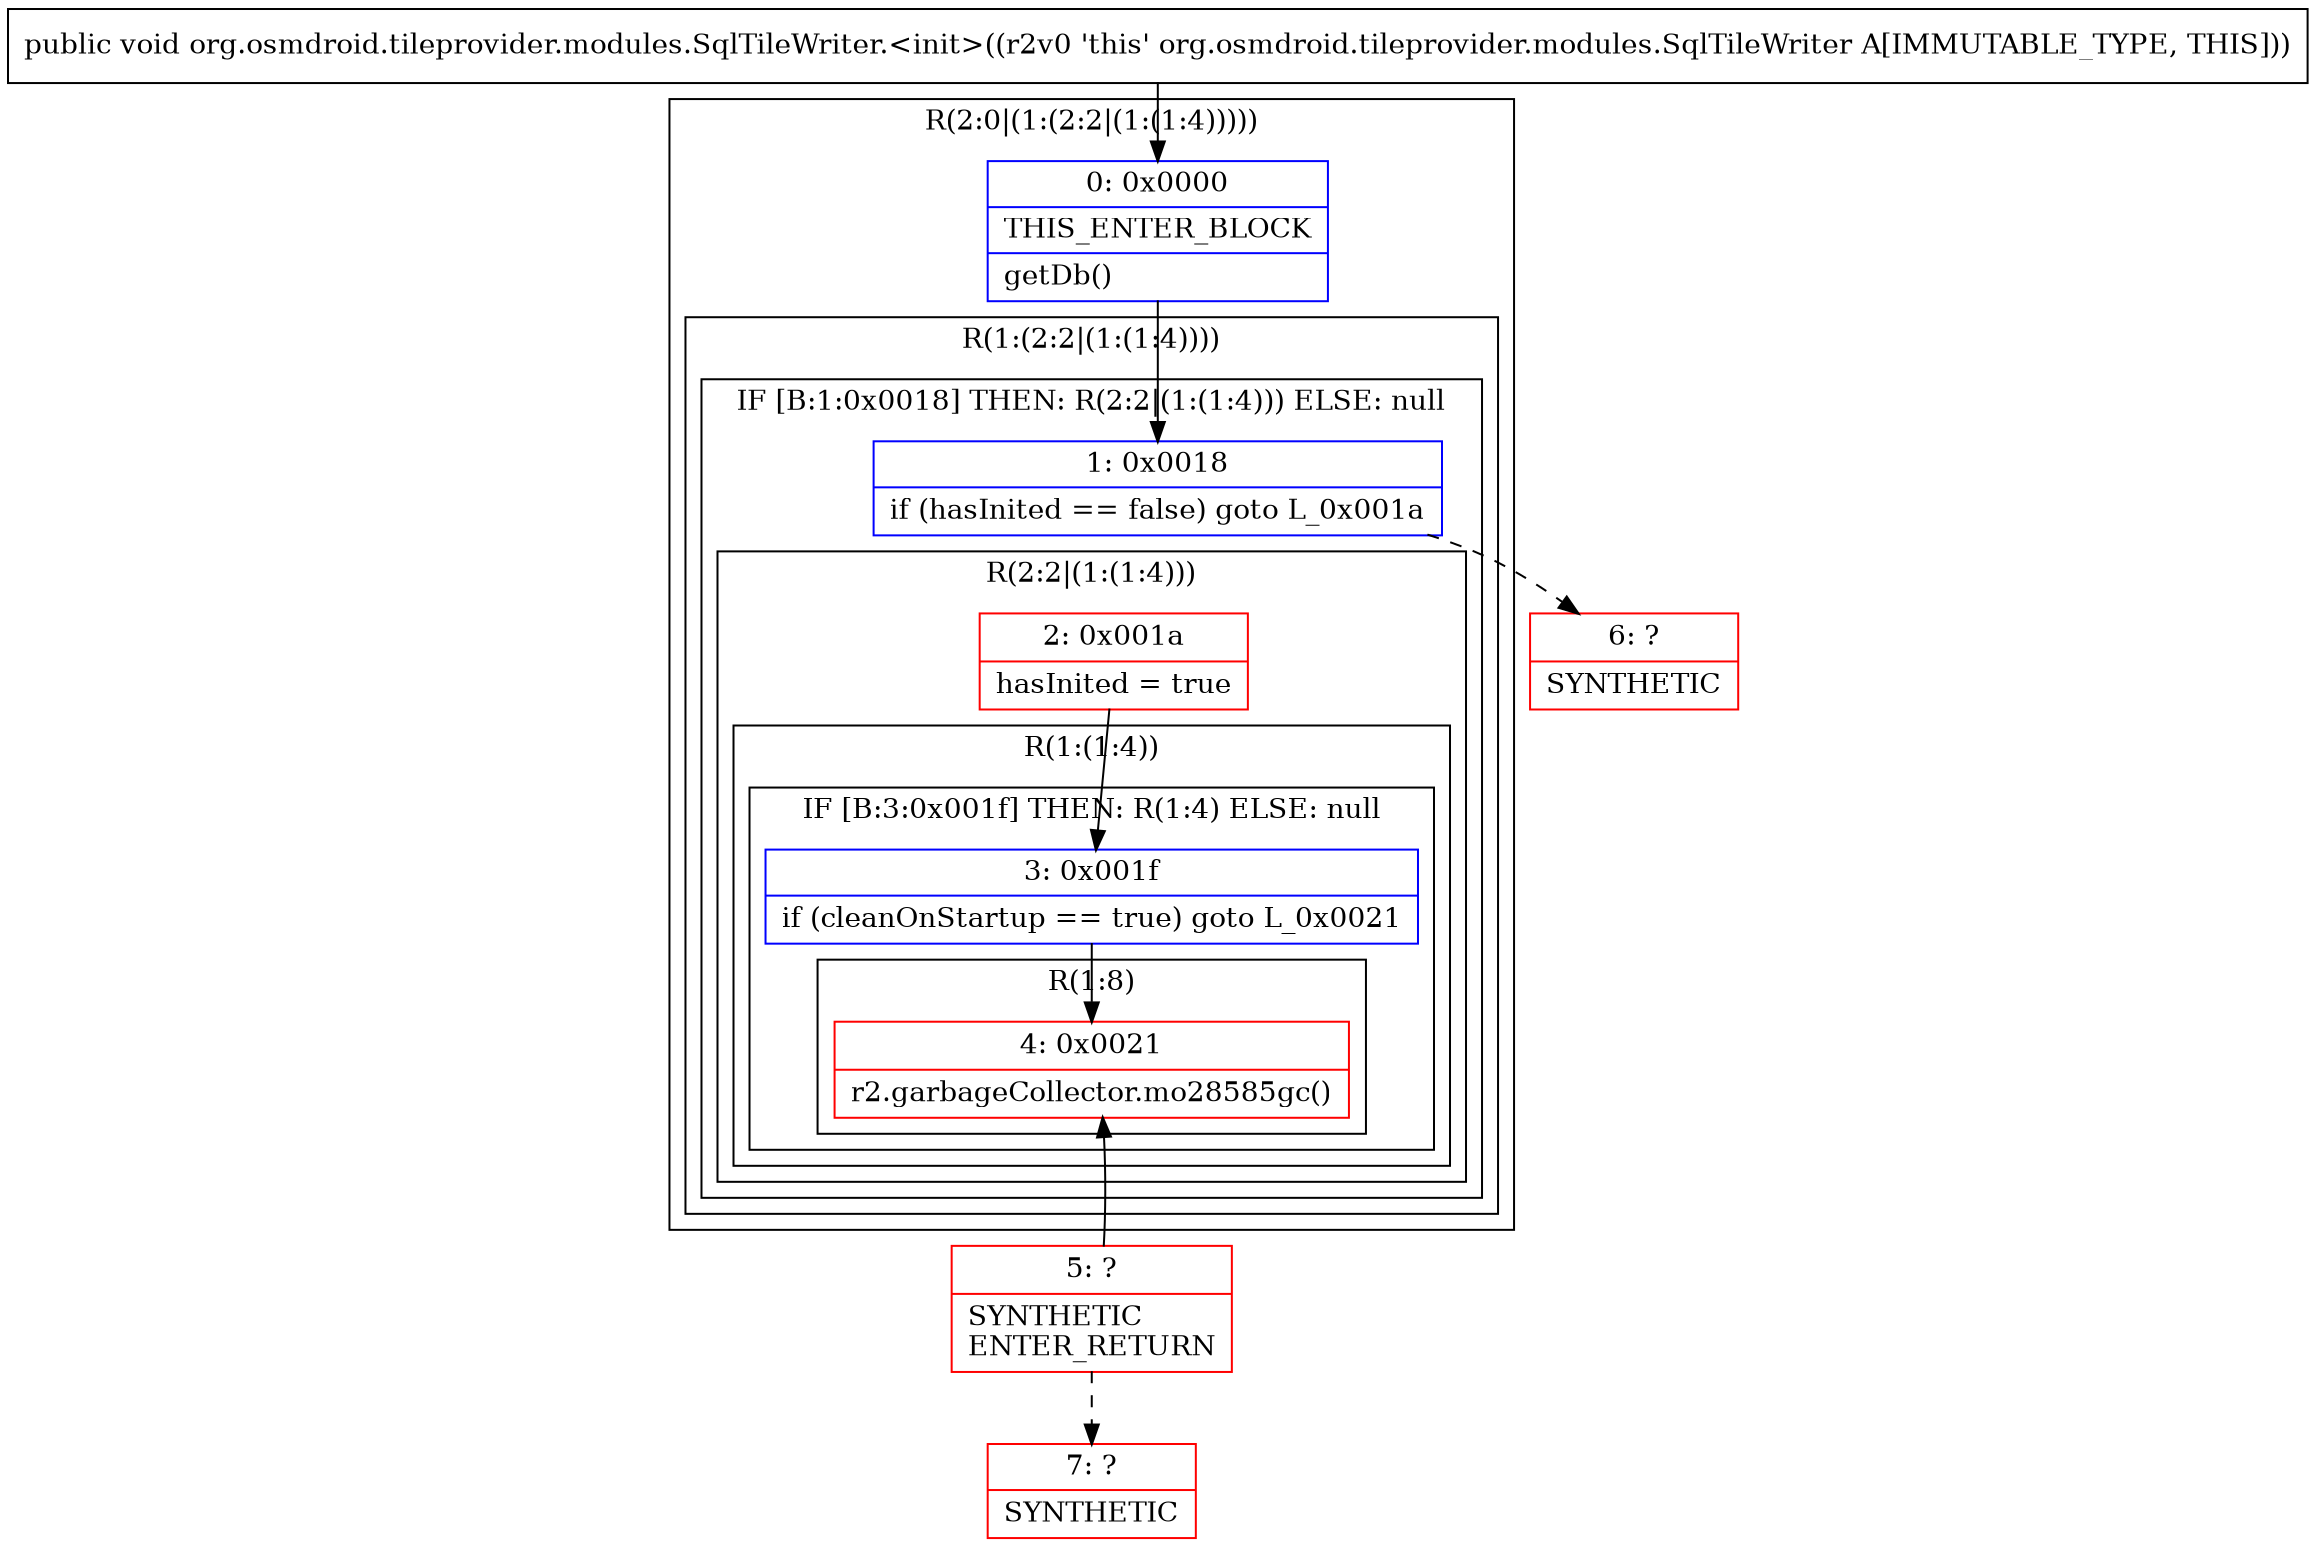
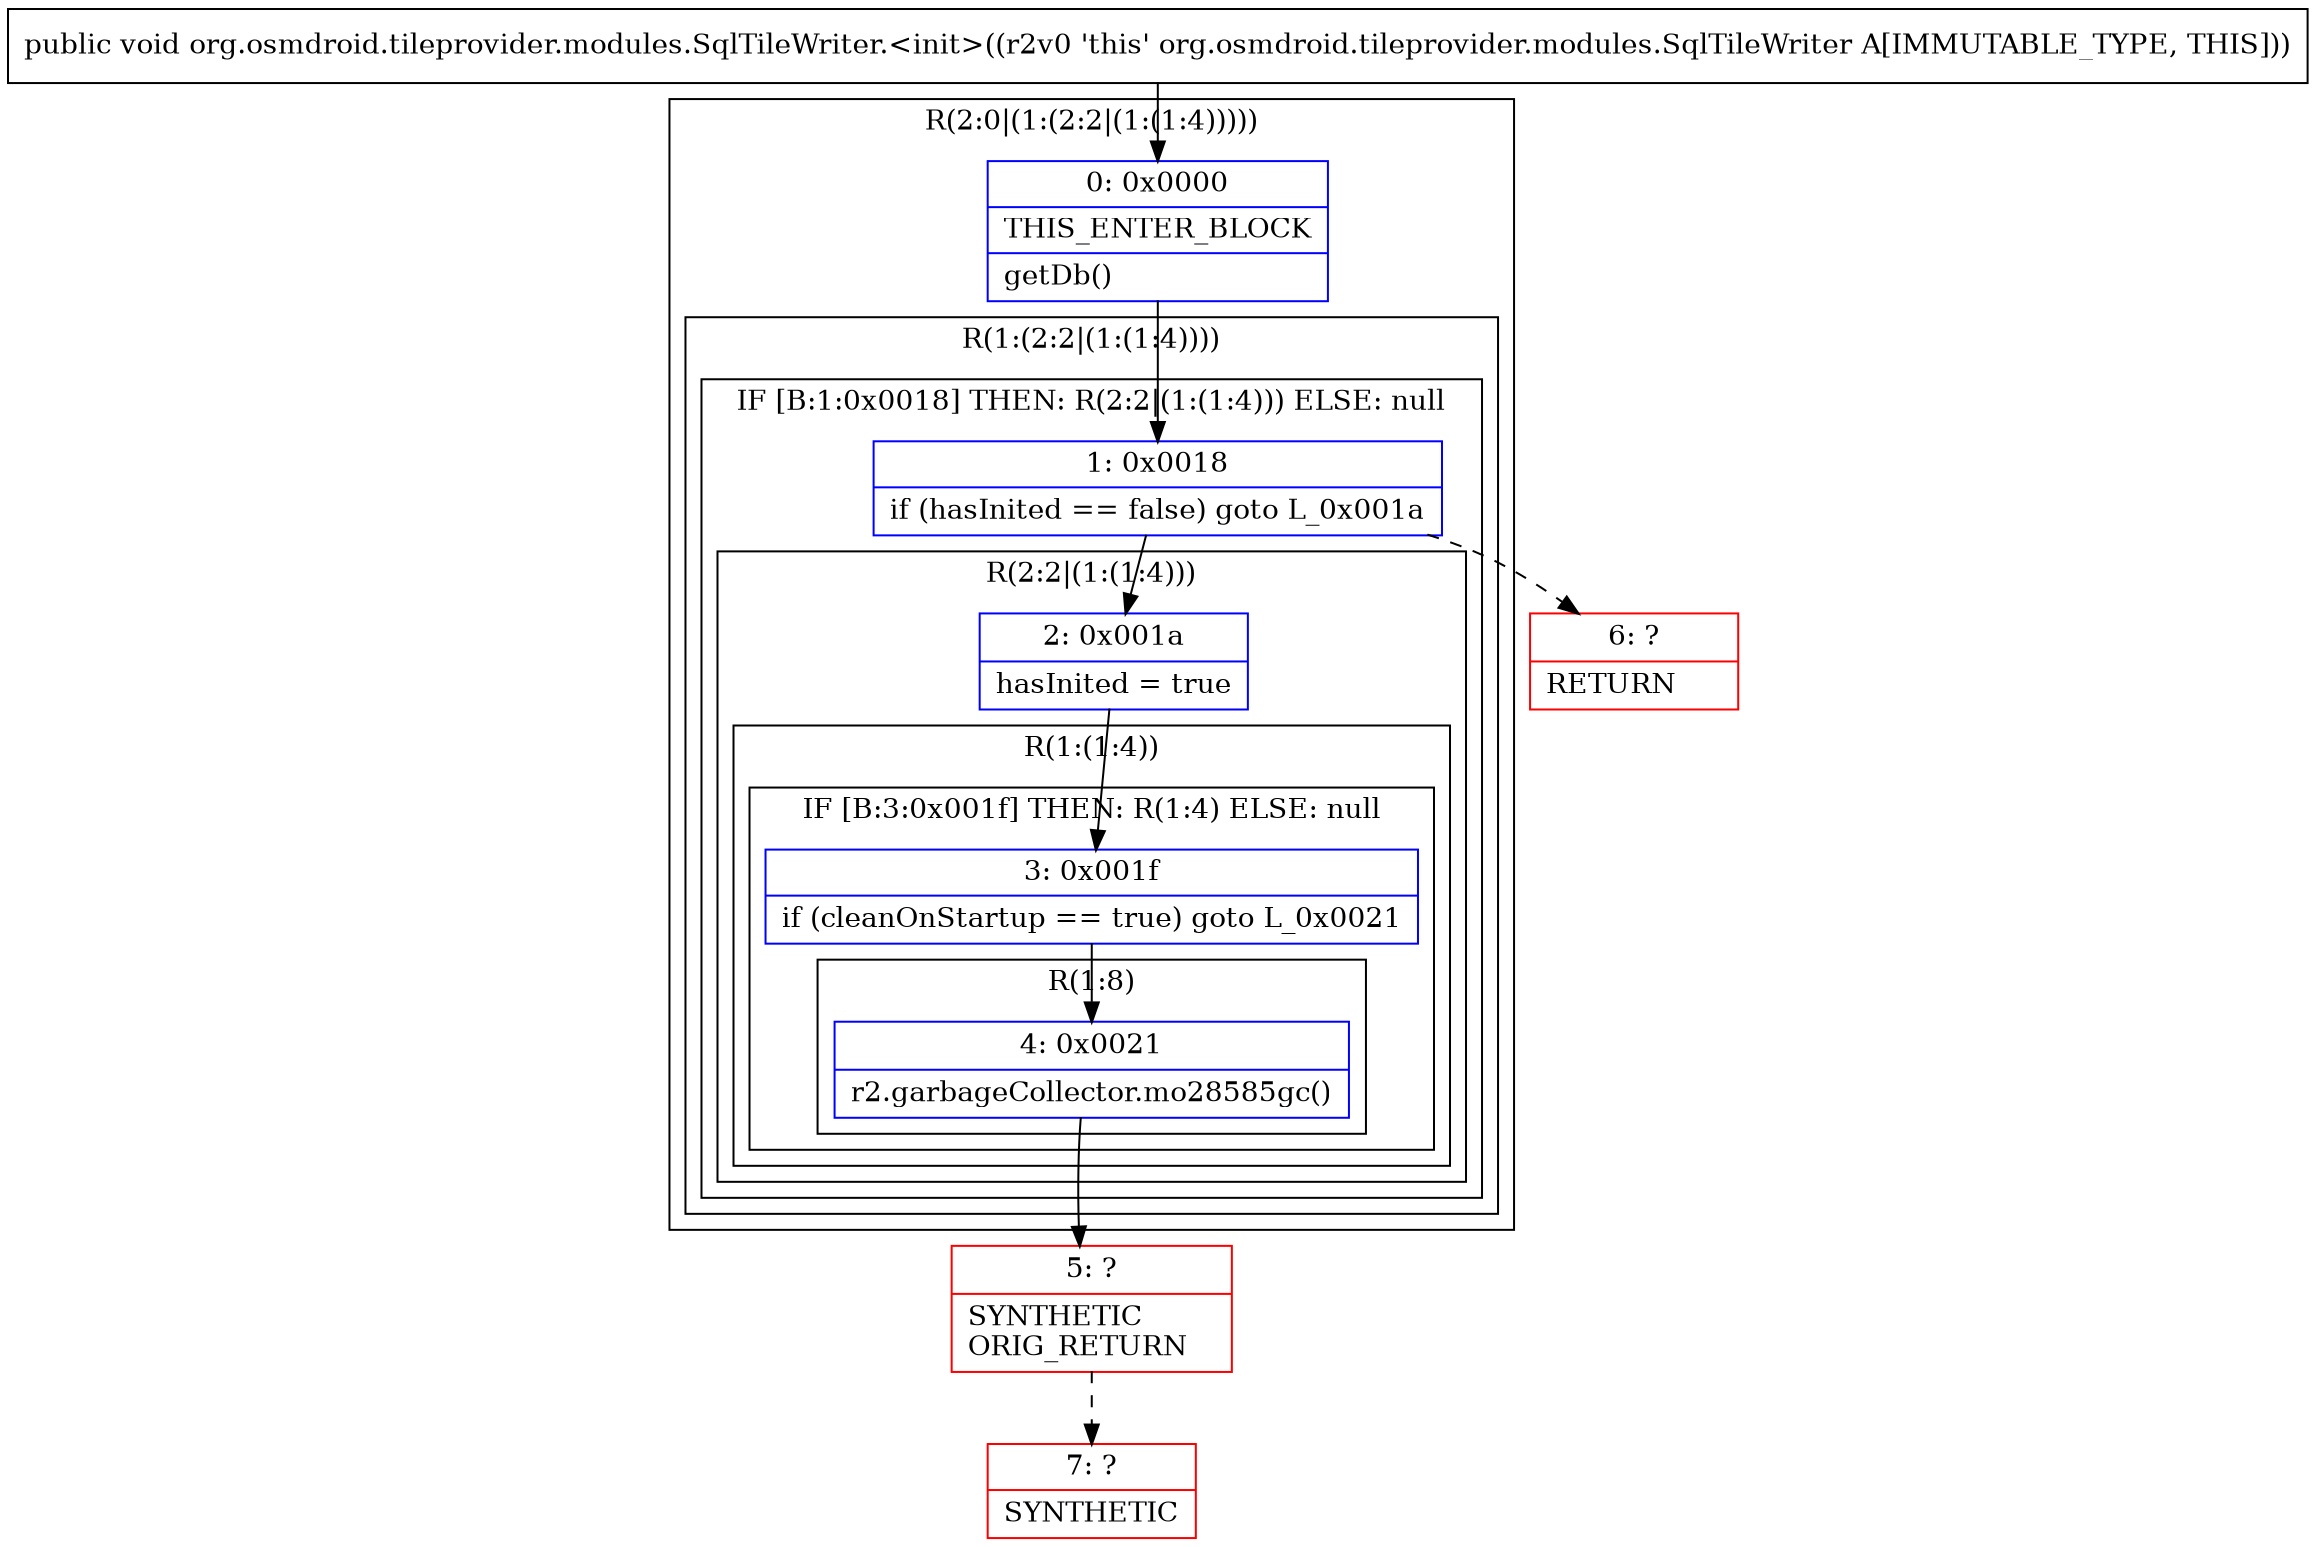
none -> (1139, 564)
(1114, 661) -> (1114, 661)
(1634, 684) -> (1611, 684)
(1092, 1070) -> (1092, 1070)
(1105, 1192) -> (1078, 1172)
(1092, 1347) -> (1078, 1347)
